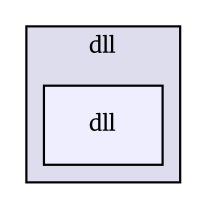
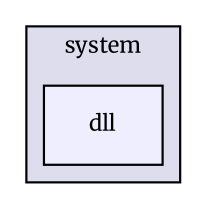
(103, 47) -> (103, 47)
